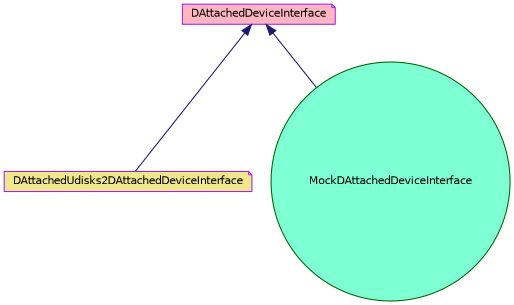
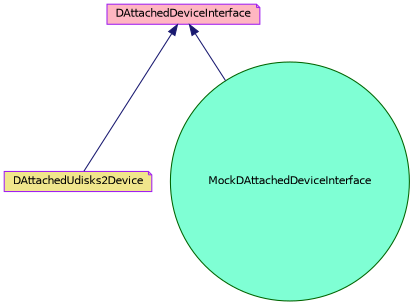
(128, 182) -> (78, 182)
